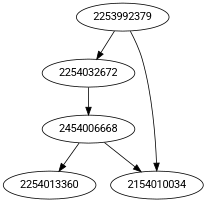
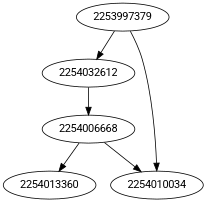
(123, 17) -> (123, 17)
(89, 73) -> (89, 73)
(89, 129) -> (89, 129)
(157, 185) -> (157, 185)
